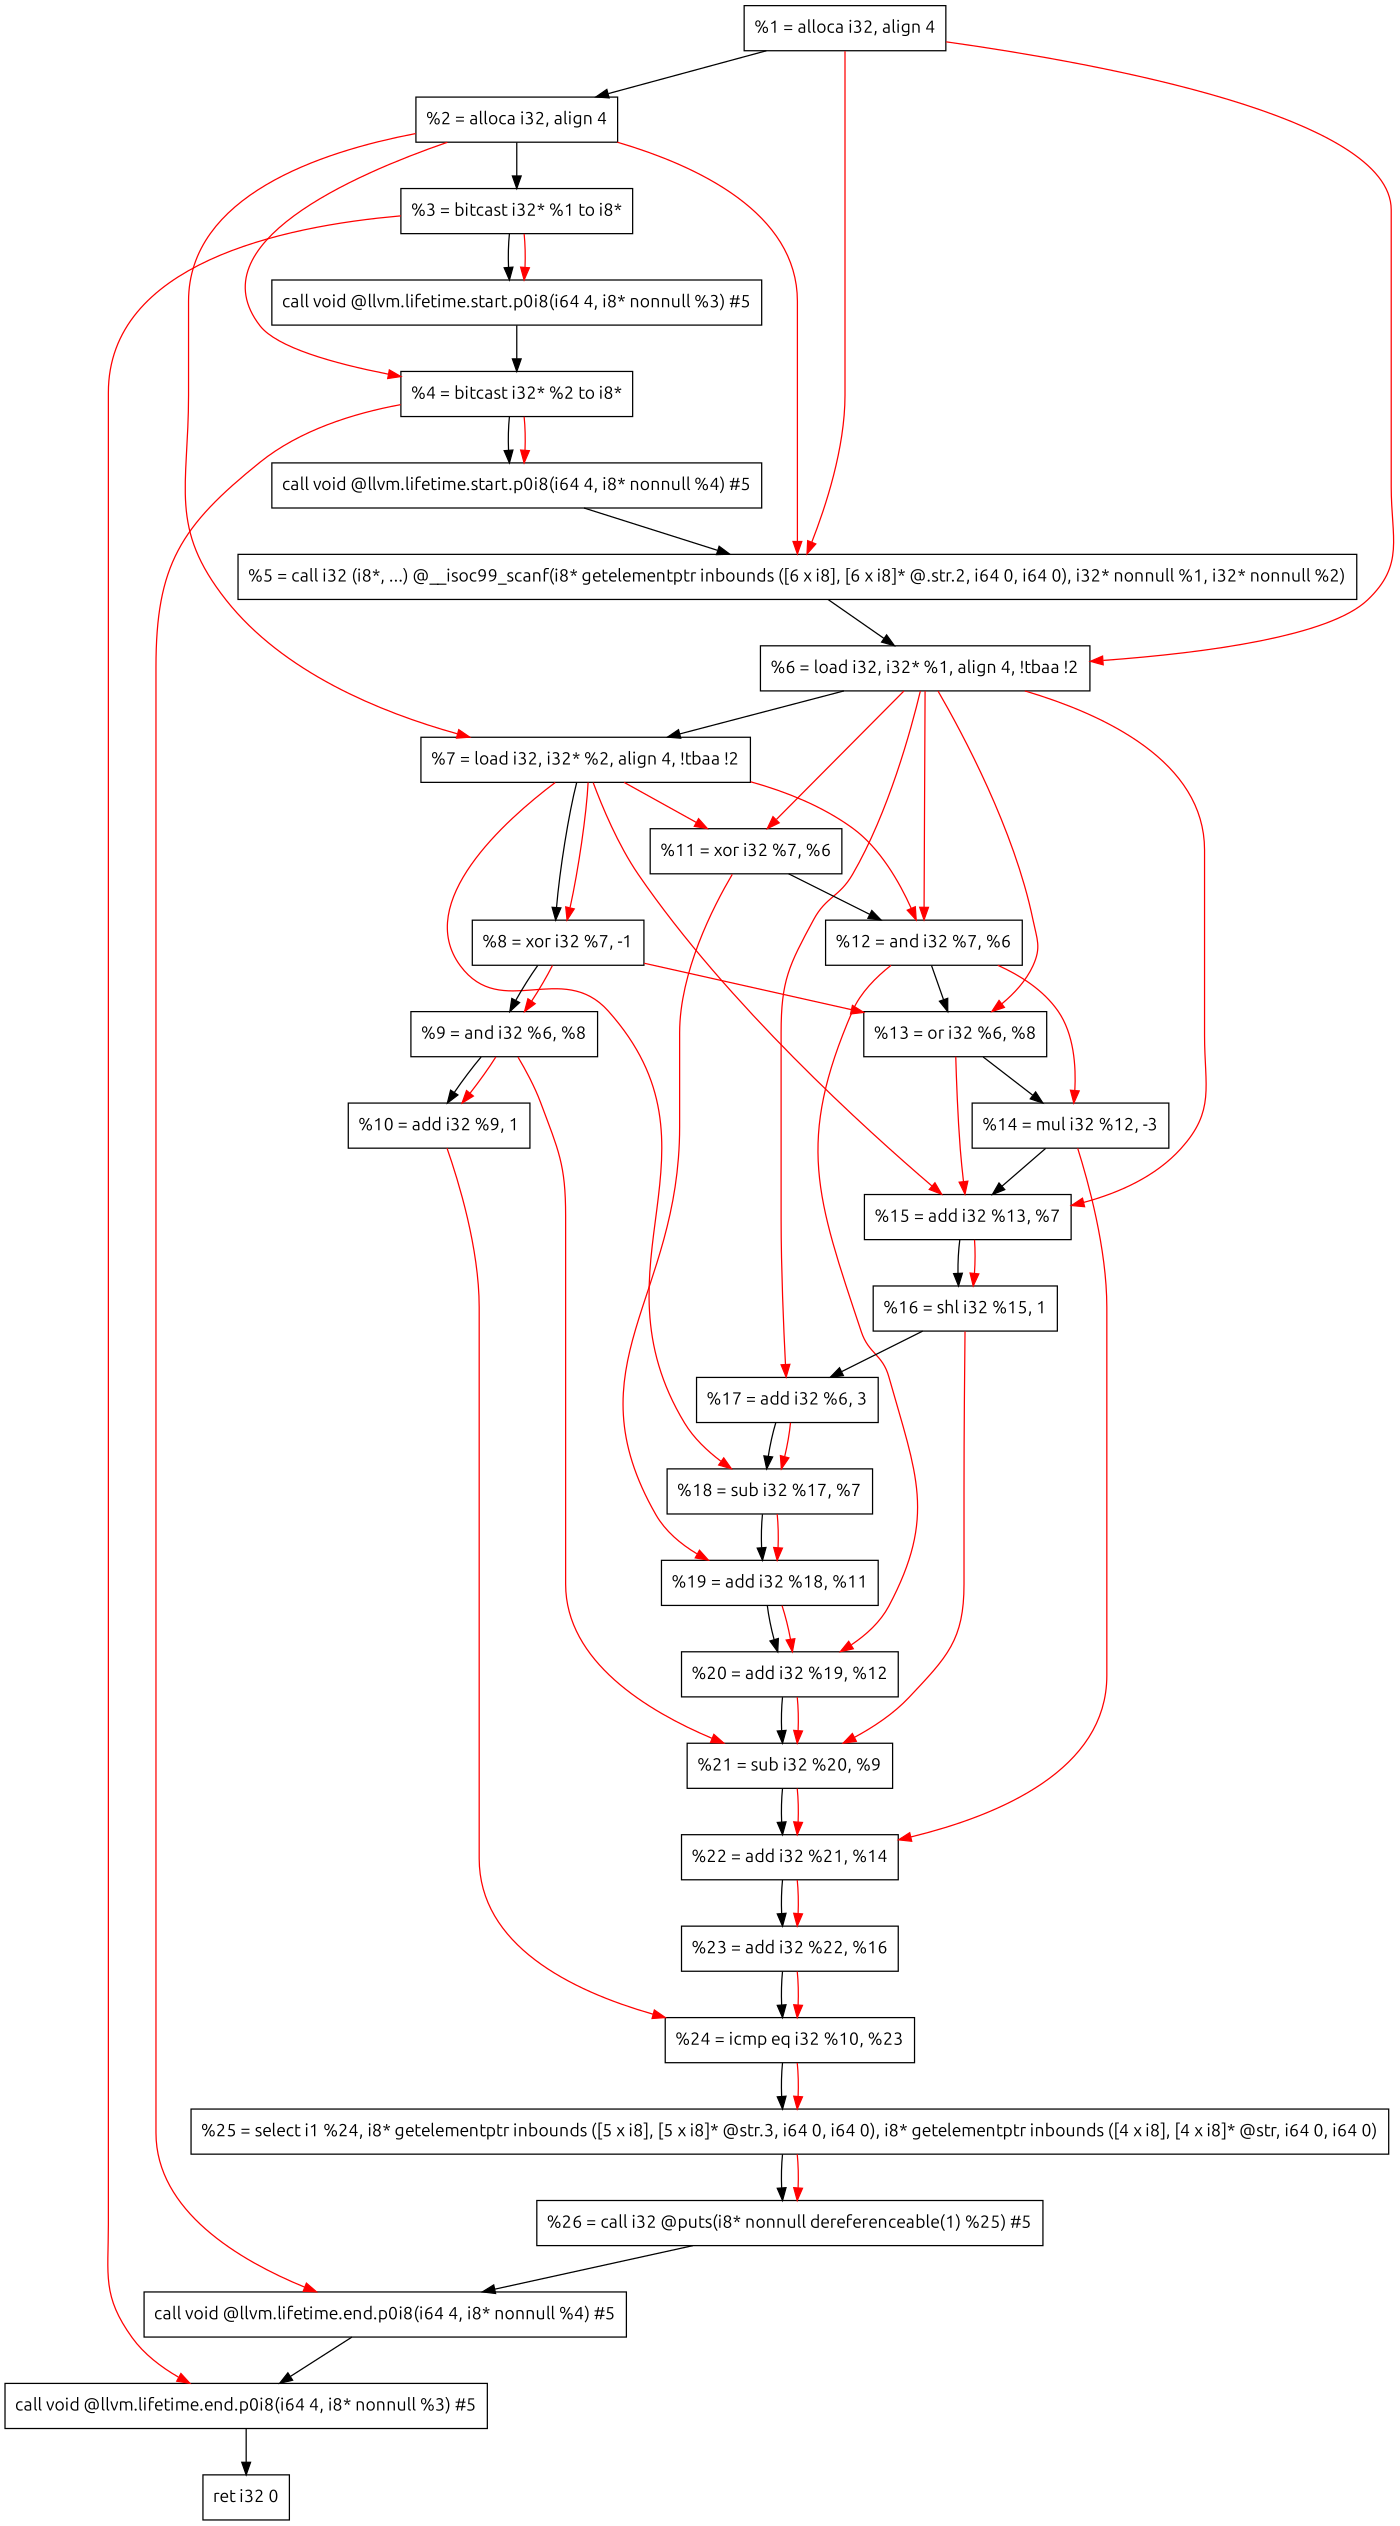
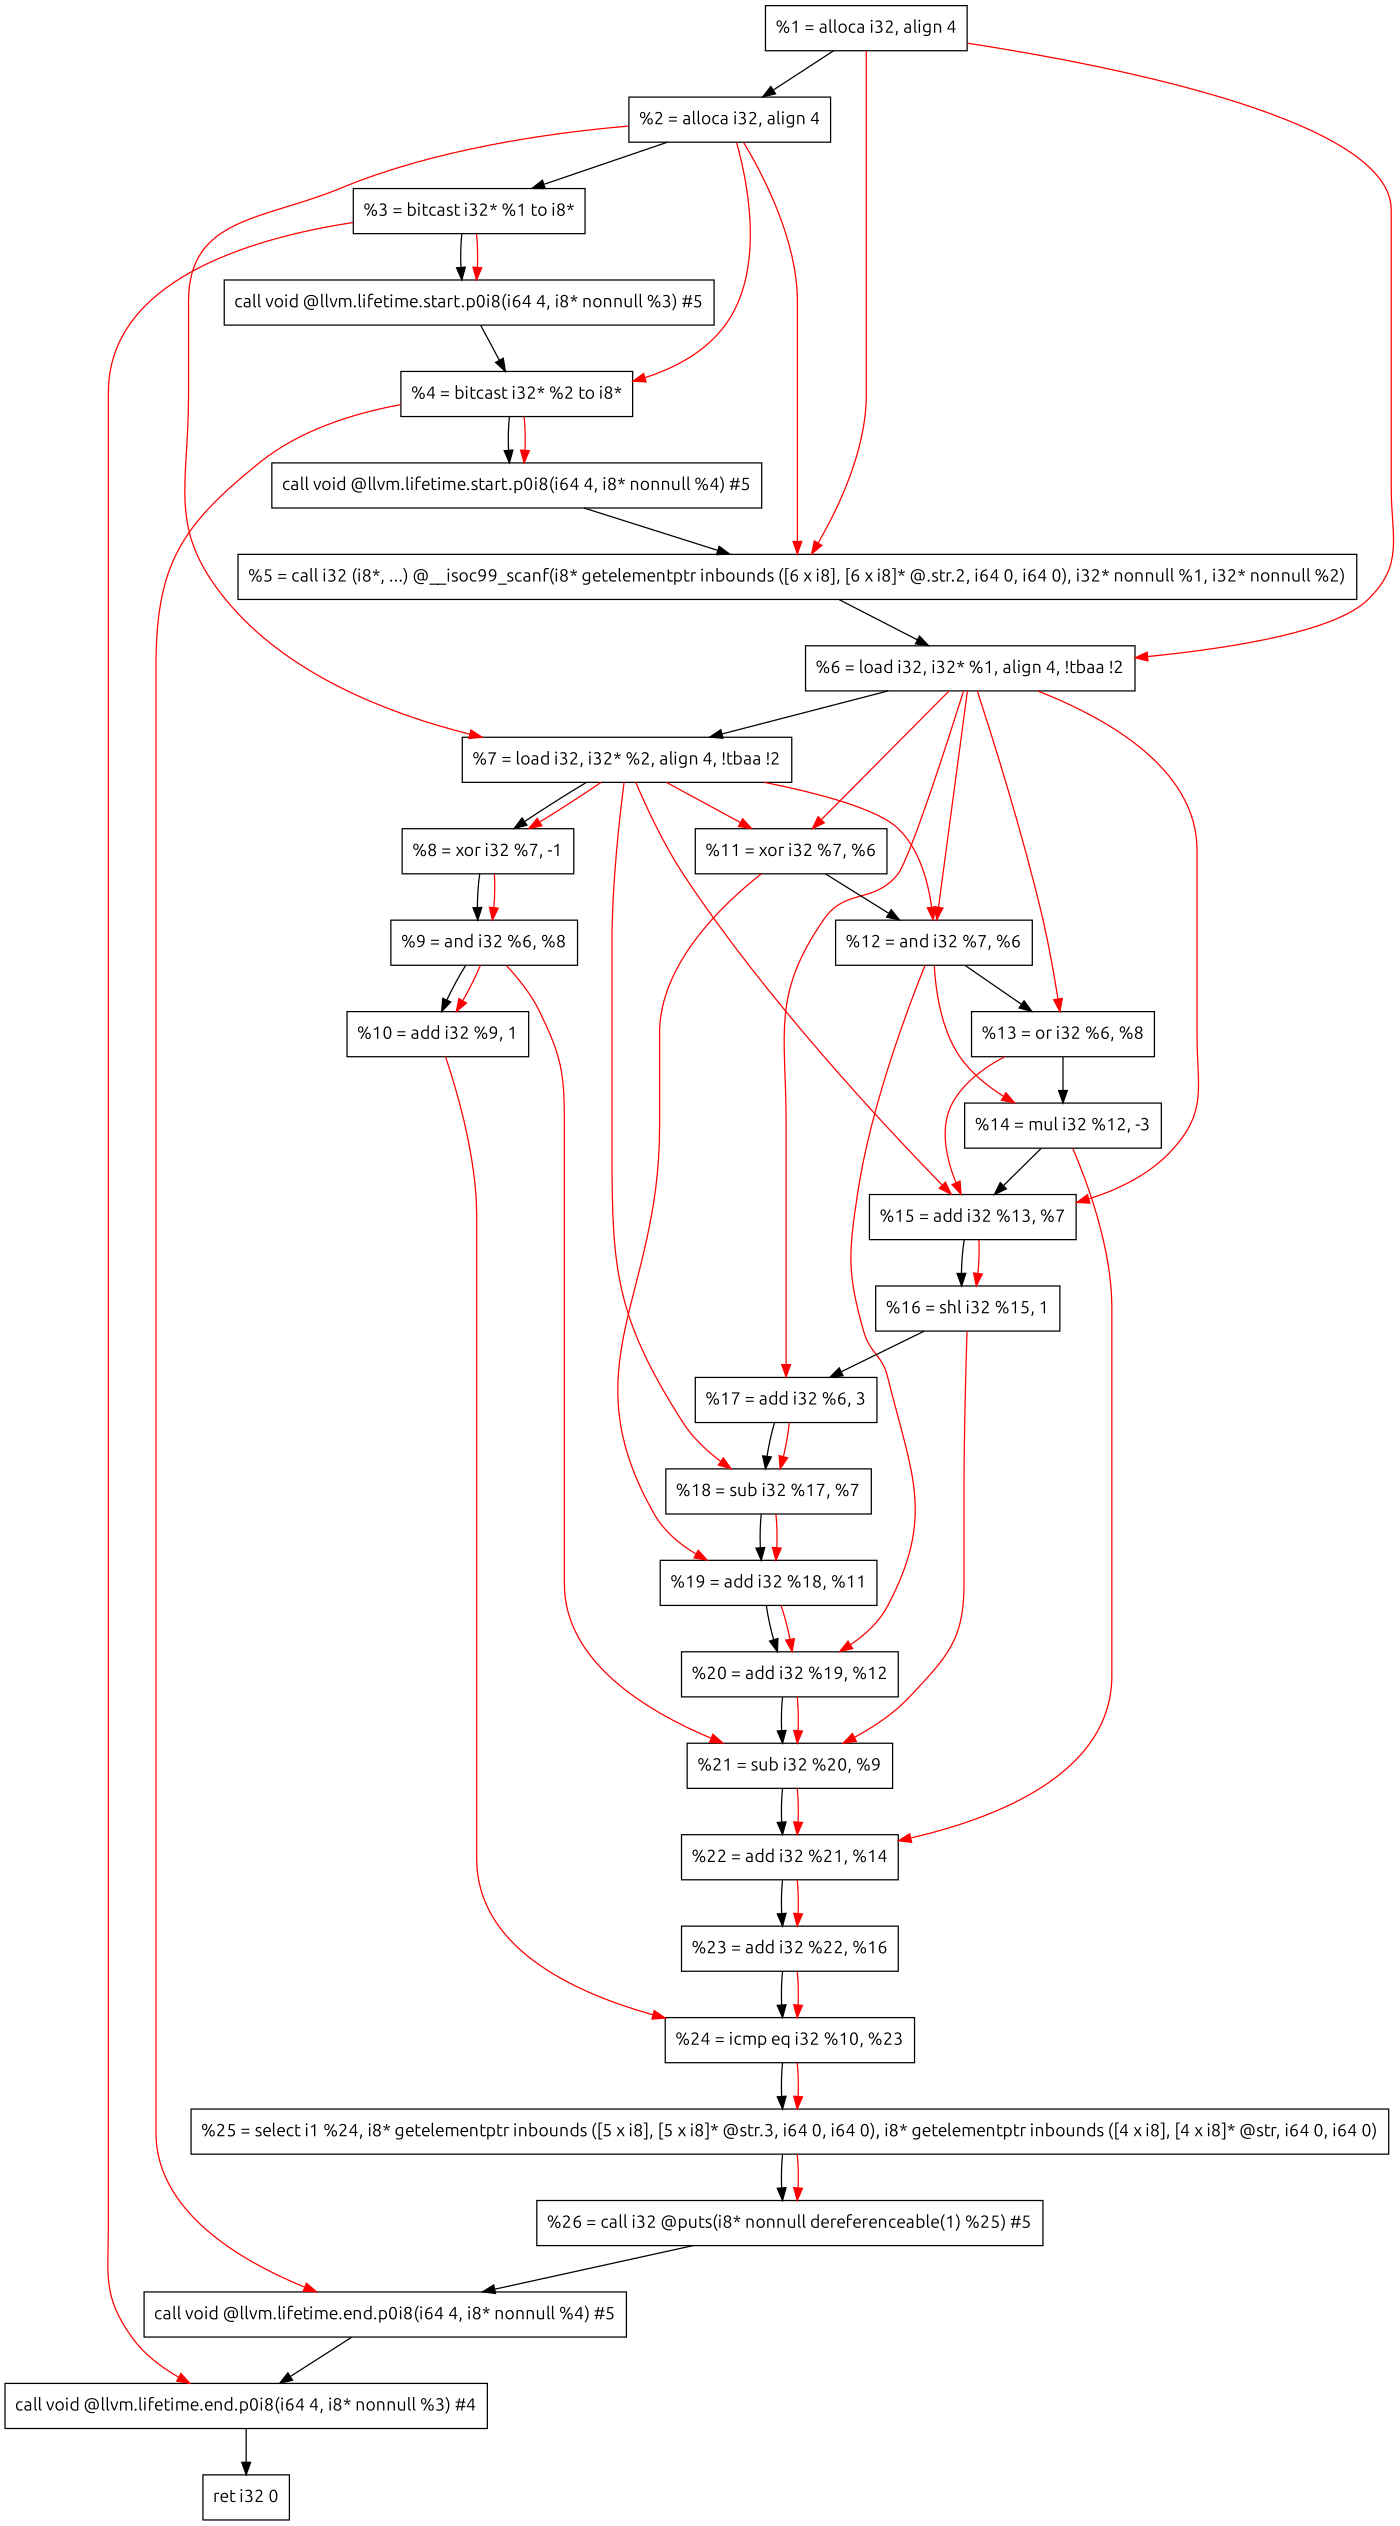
(748, 986) -> none
(246, 2406) -> (246, 2406)
